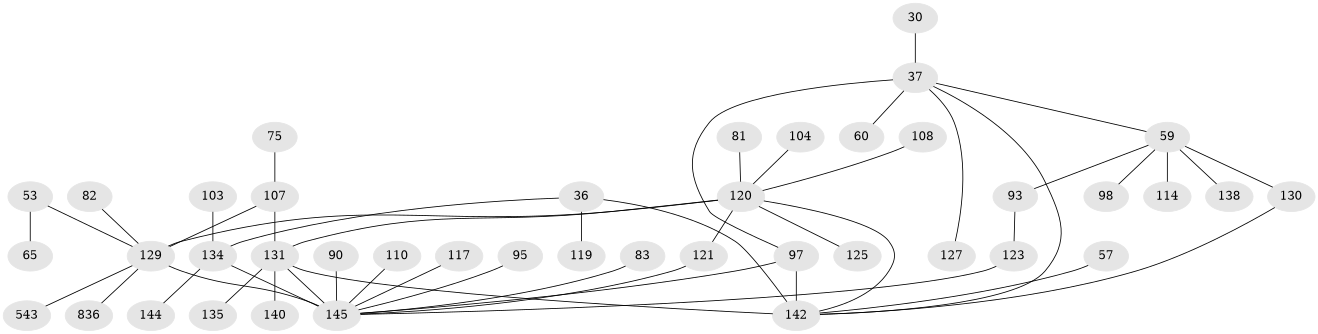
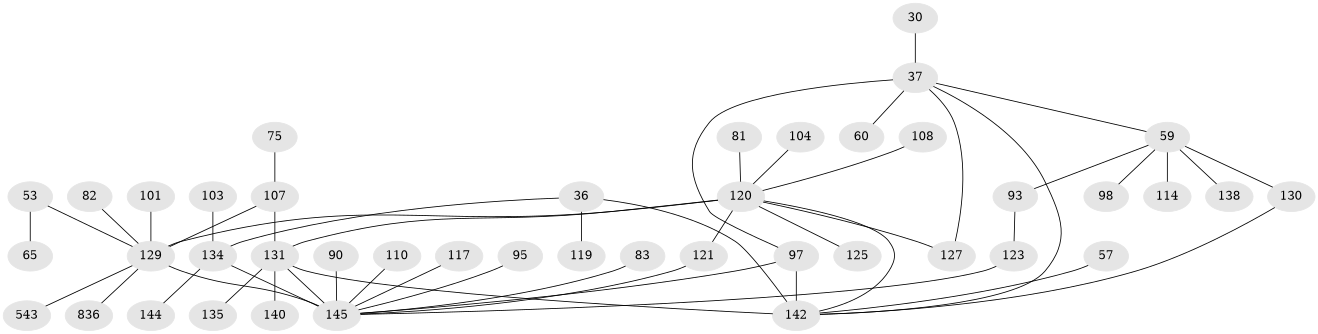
none -> (151, 197)
none -> (887, 232)
